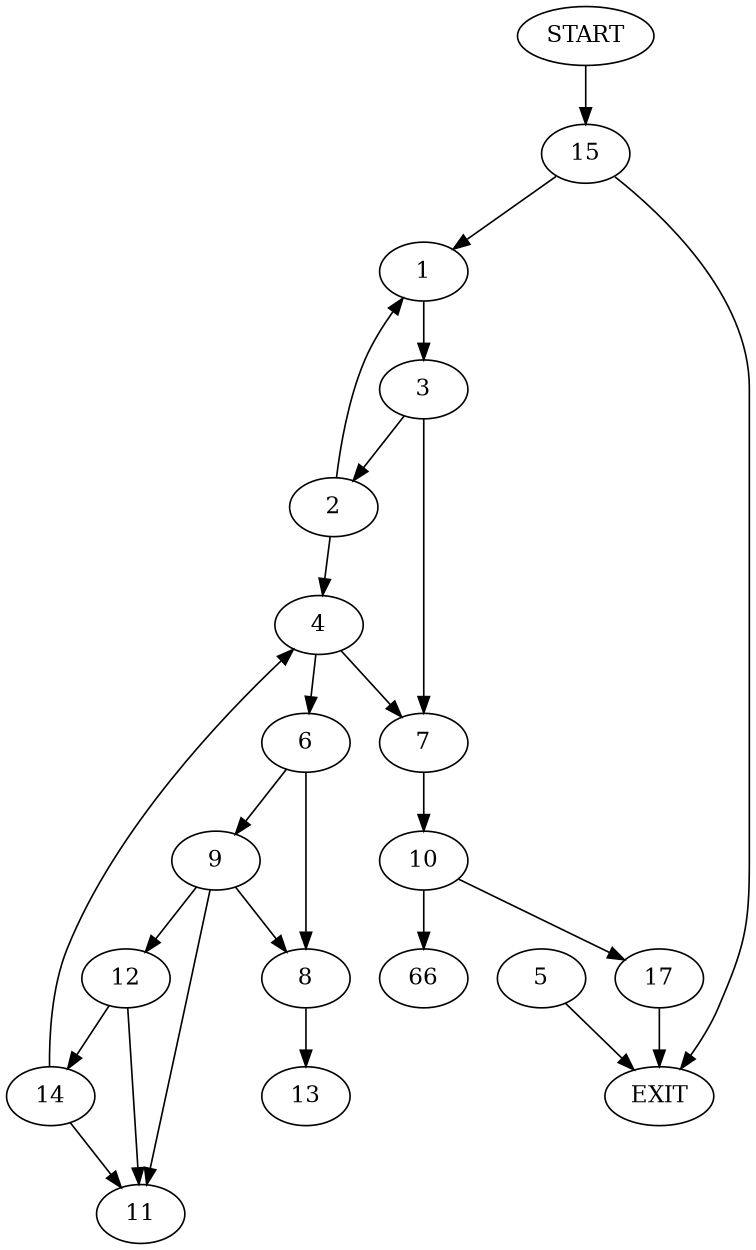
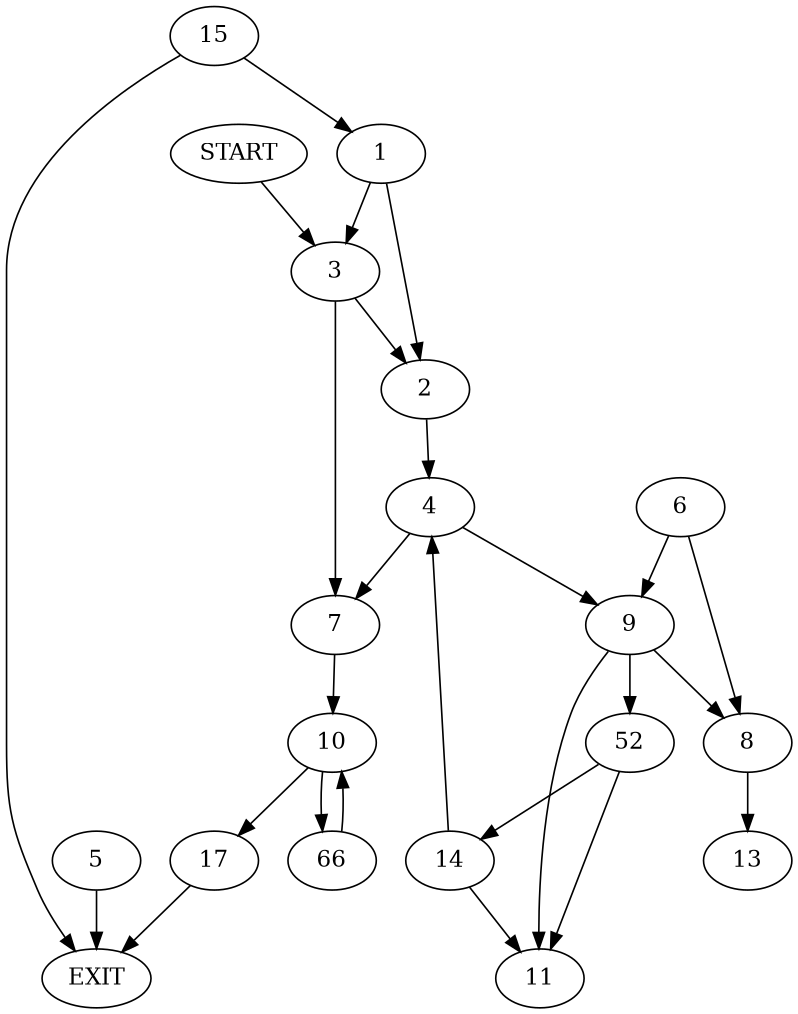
(586, 87) -> (283, 207)
(354, 391) -> (402, 263)
(313, 676) -> (523, 562)
none -> (343, 810)
(126, 978) -> (630, 743)
